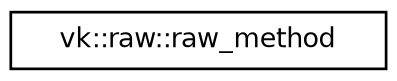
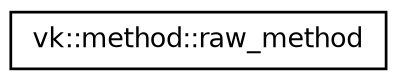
(198, 40) -> (198, 40)
